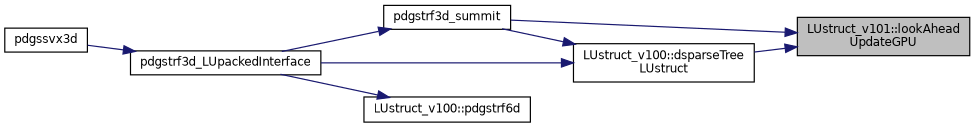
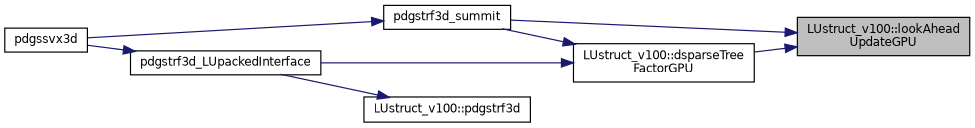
(884, 37) -> (884, 37)
(330, 41) -> (230, 30)
(664, 63) -> (664, 63)
(447, 110) -> (447, 110)
